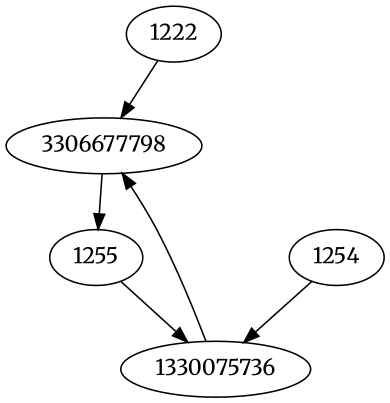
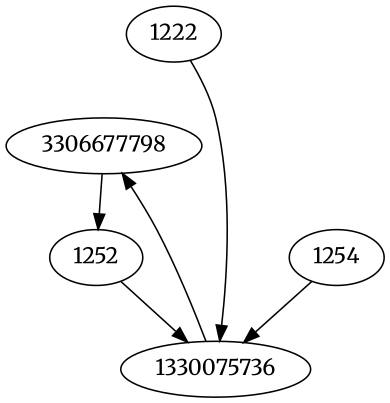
(144, 83) -> (226, 190)
(96, 258) -> (96, 258)
